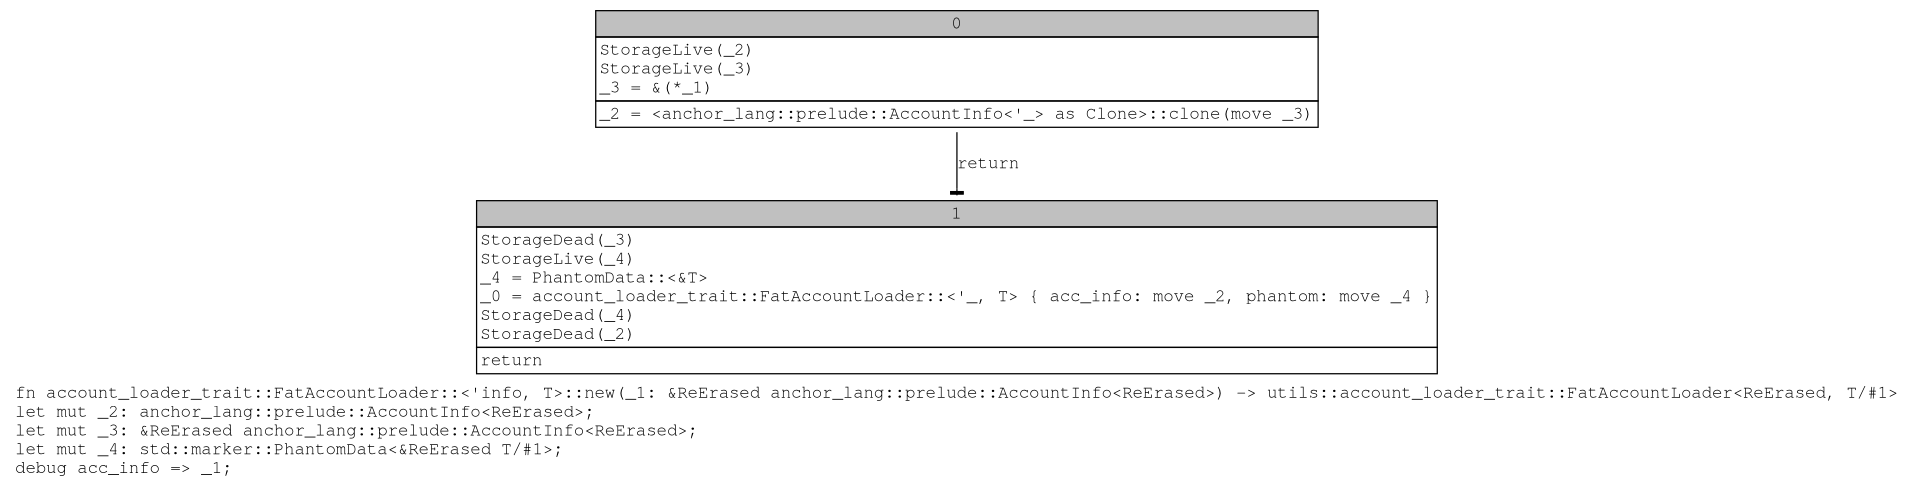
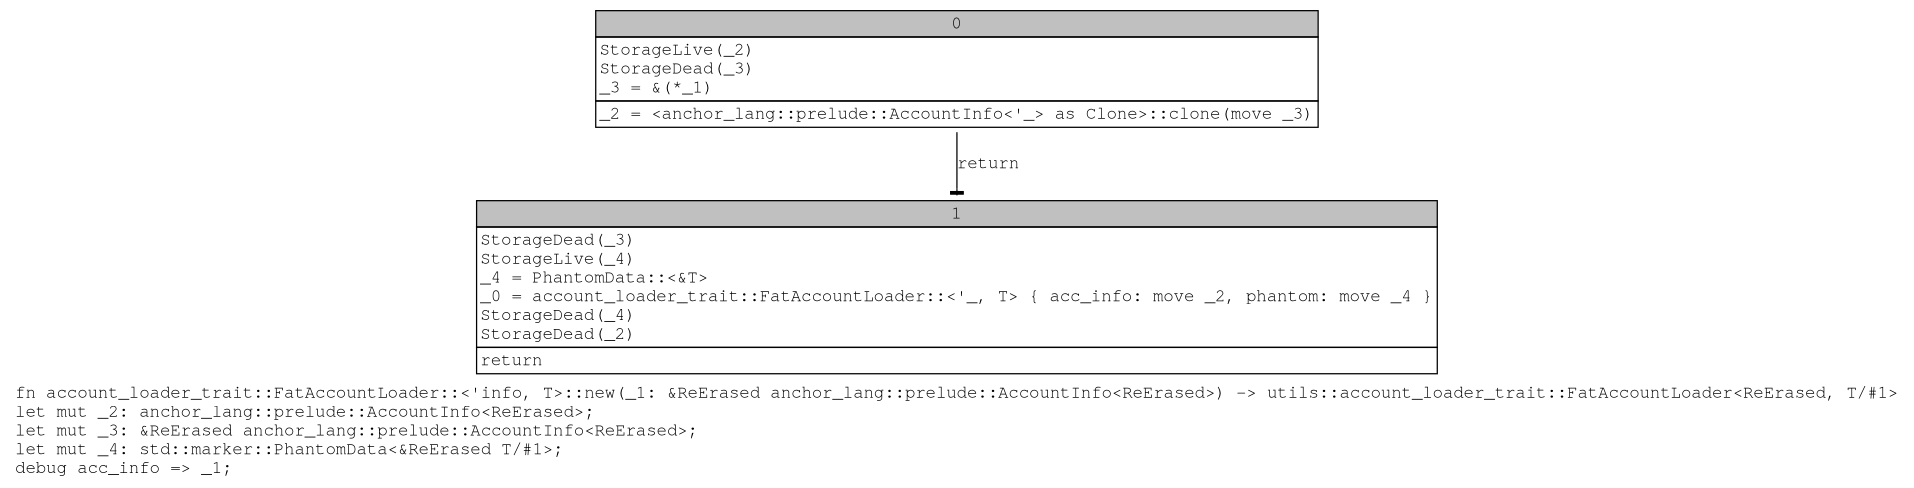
(677, 68) -> (677, 68)
